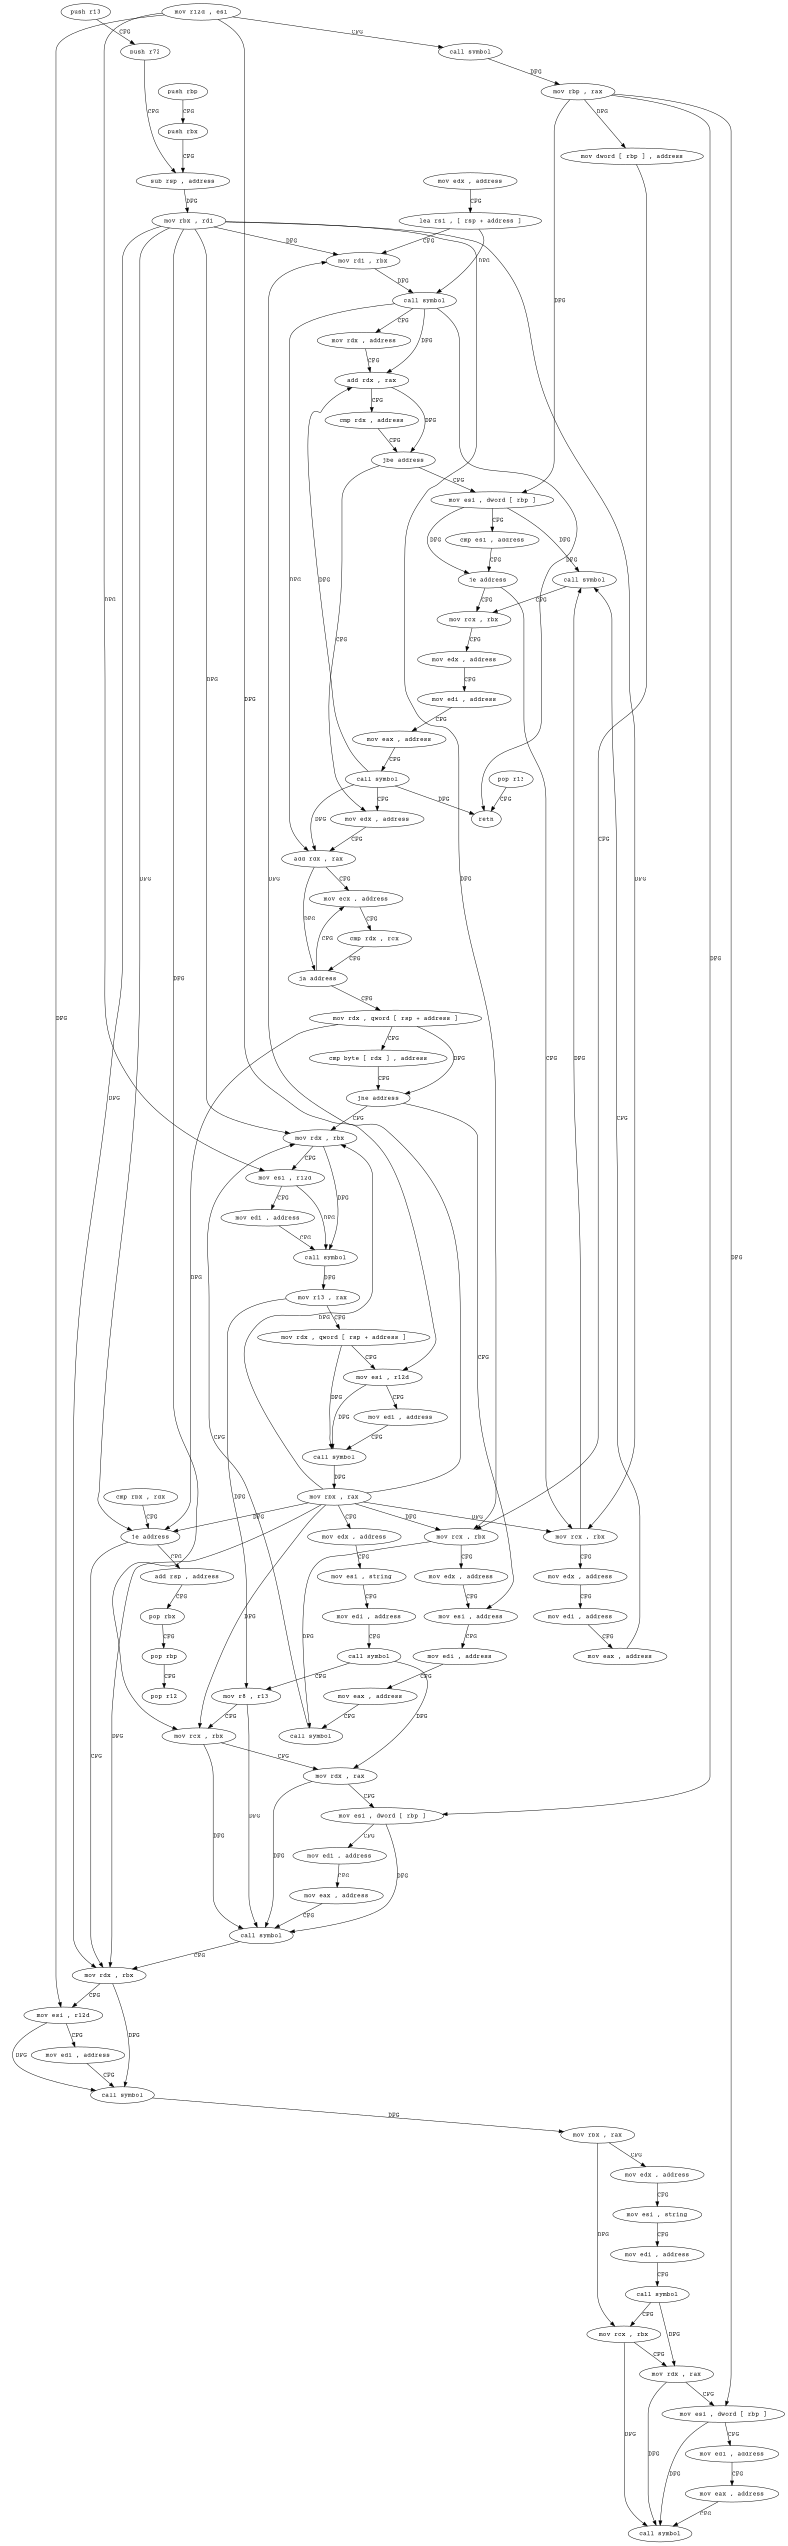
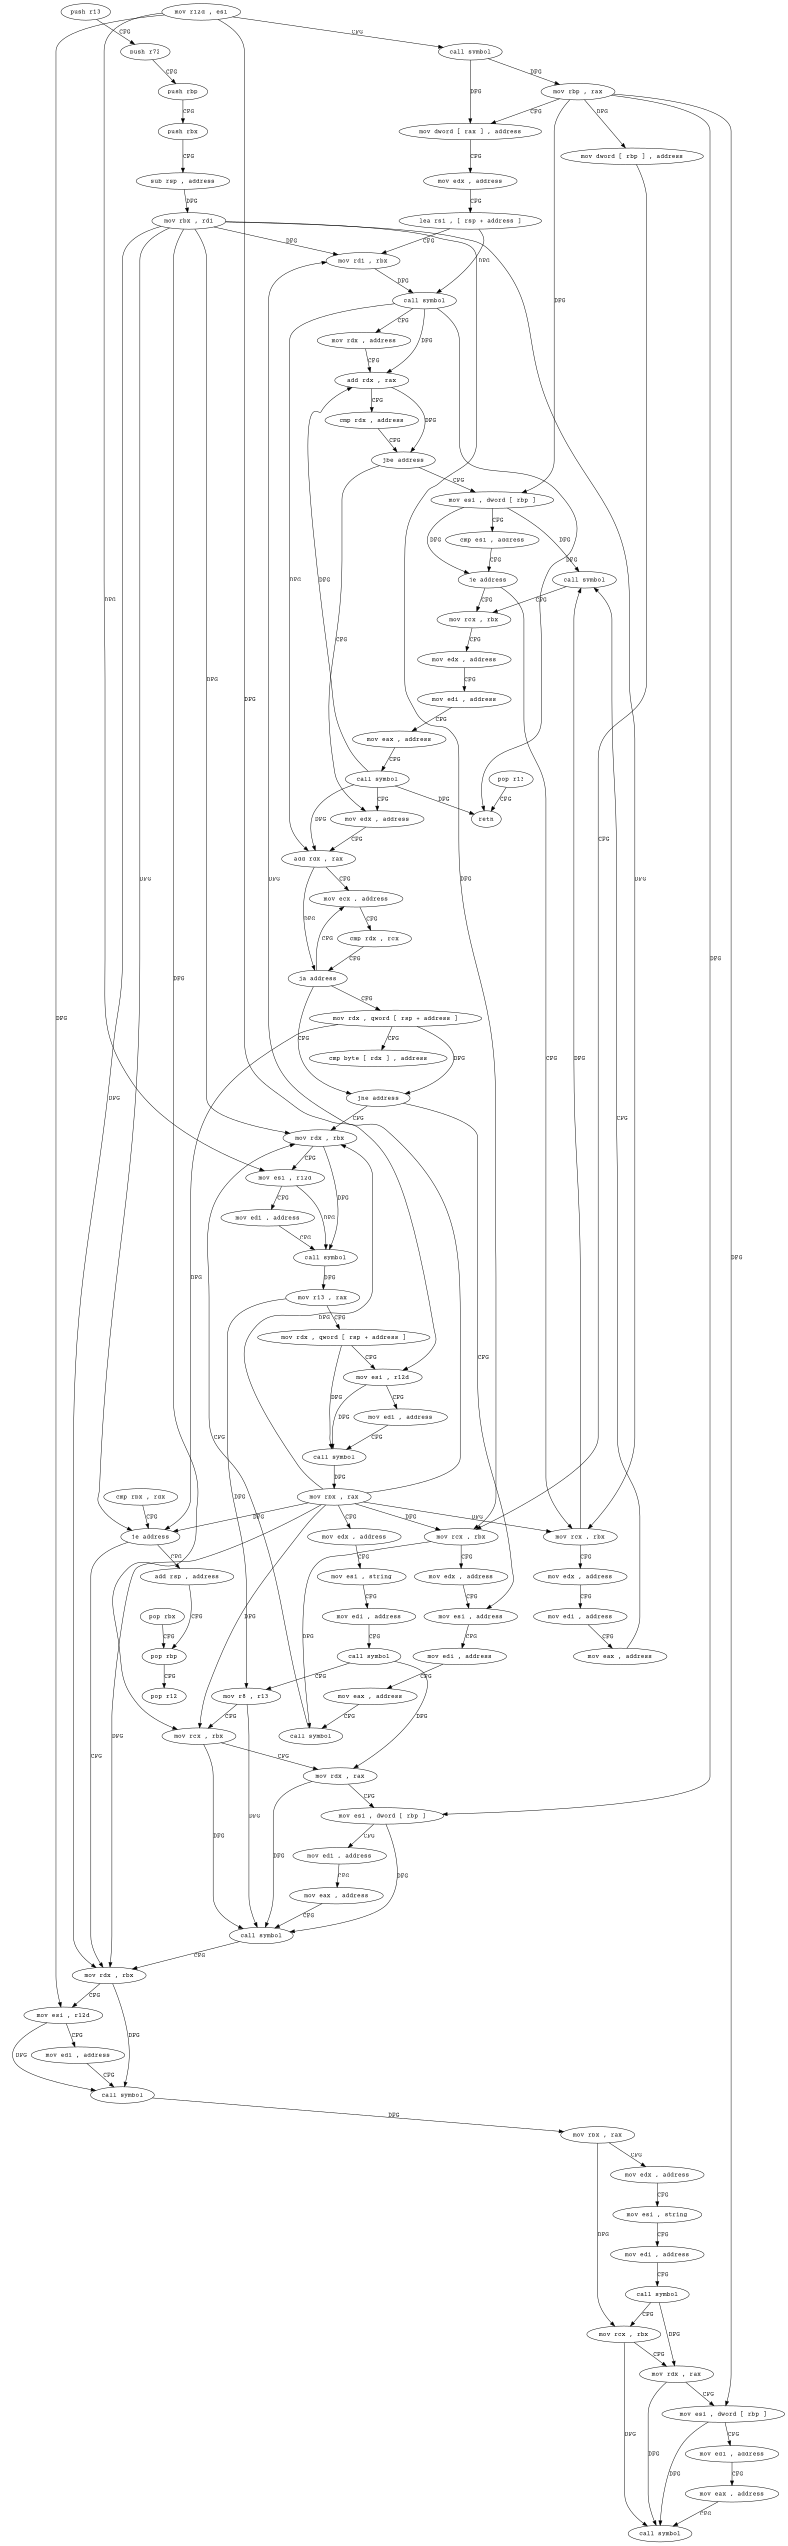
(148, 118) -> (162, 70)
none -> (470, 132)
(378, 1076) -> (299, 1051)
(176, 1595) -> (190, 1617)
